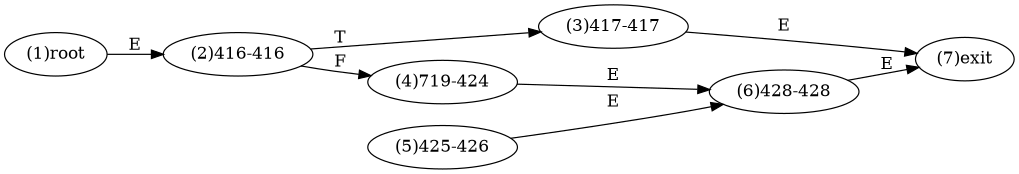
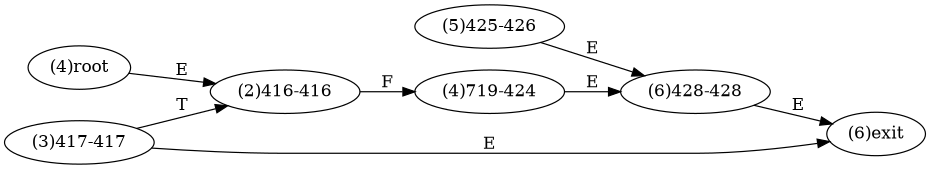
(420, 41) -> (176, 119)
(56, 54) -> (79, 68)
(965, 59) -> (876, 134)
